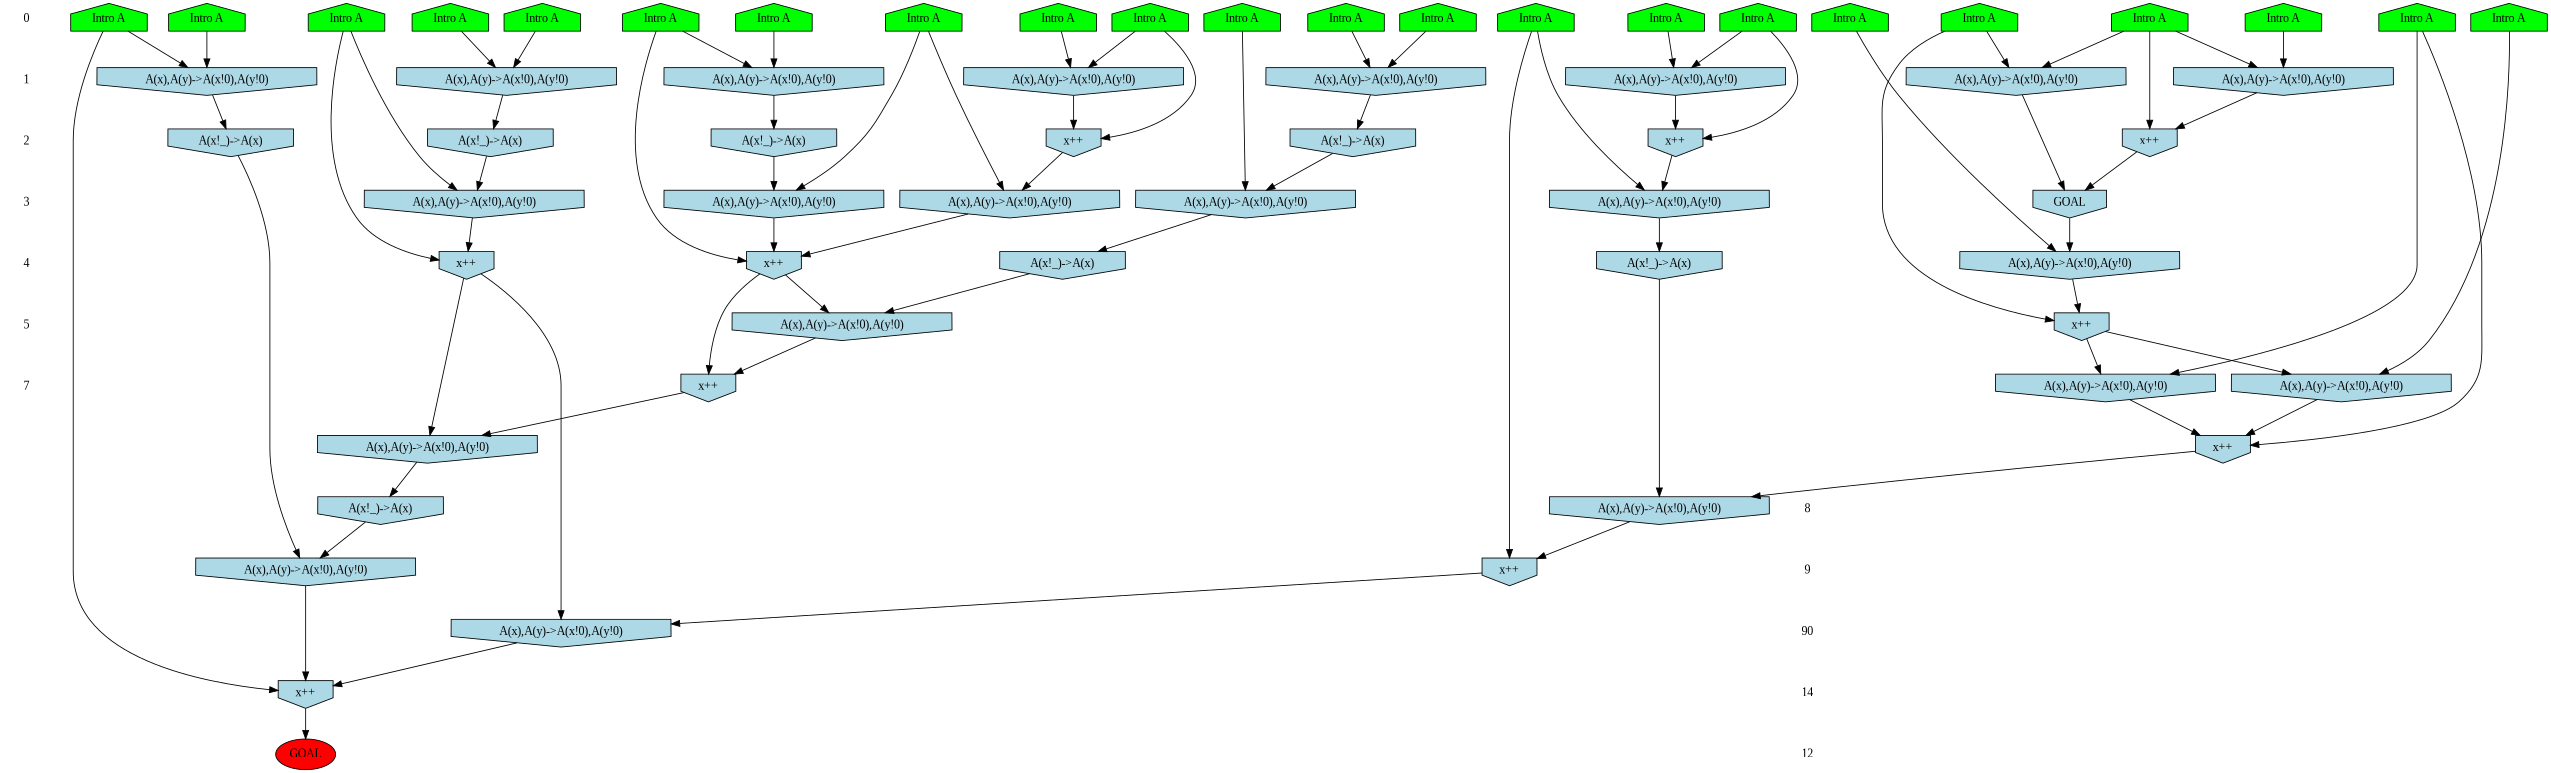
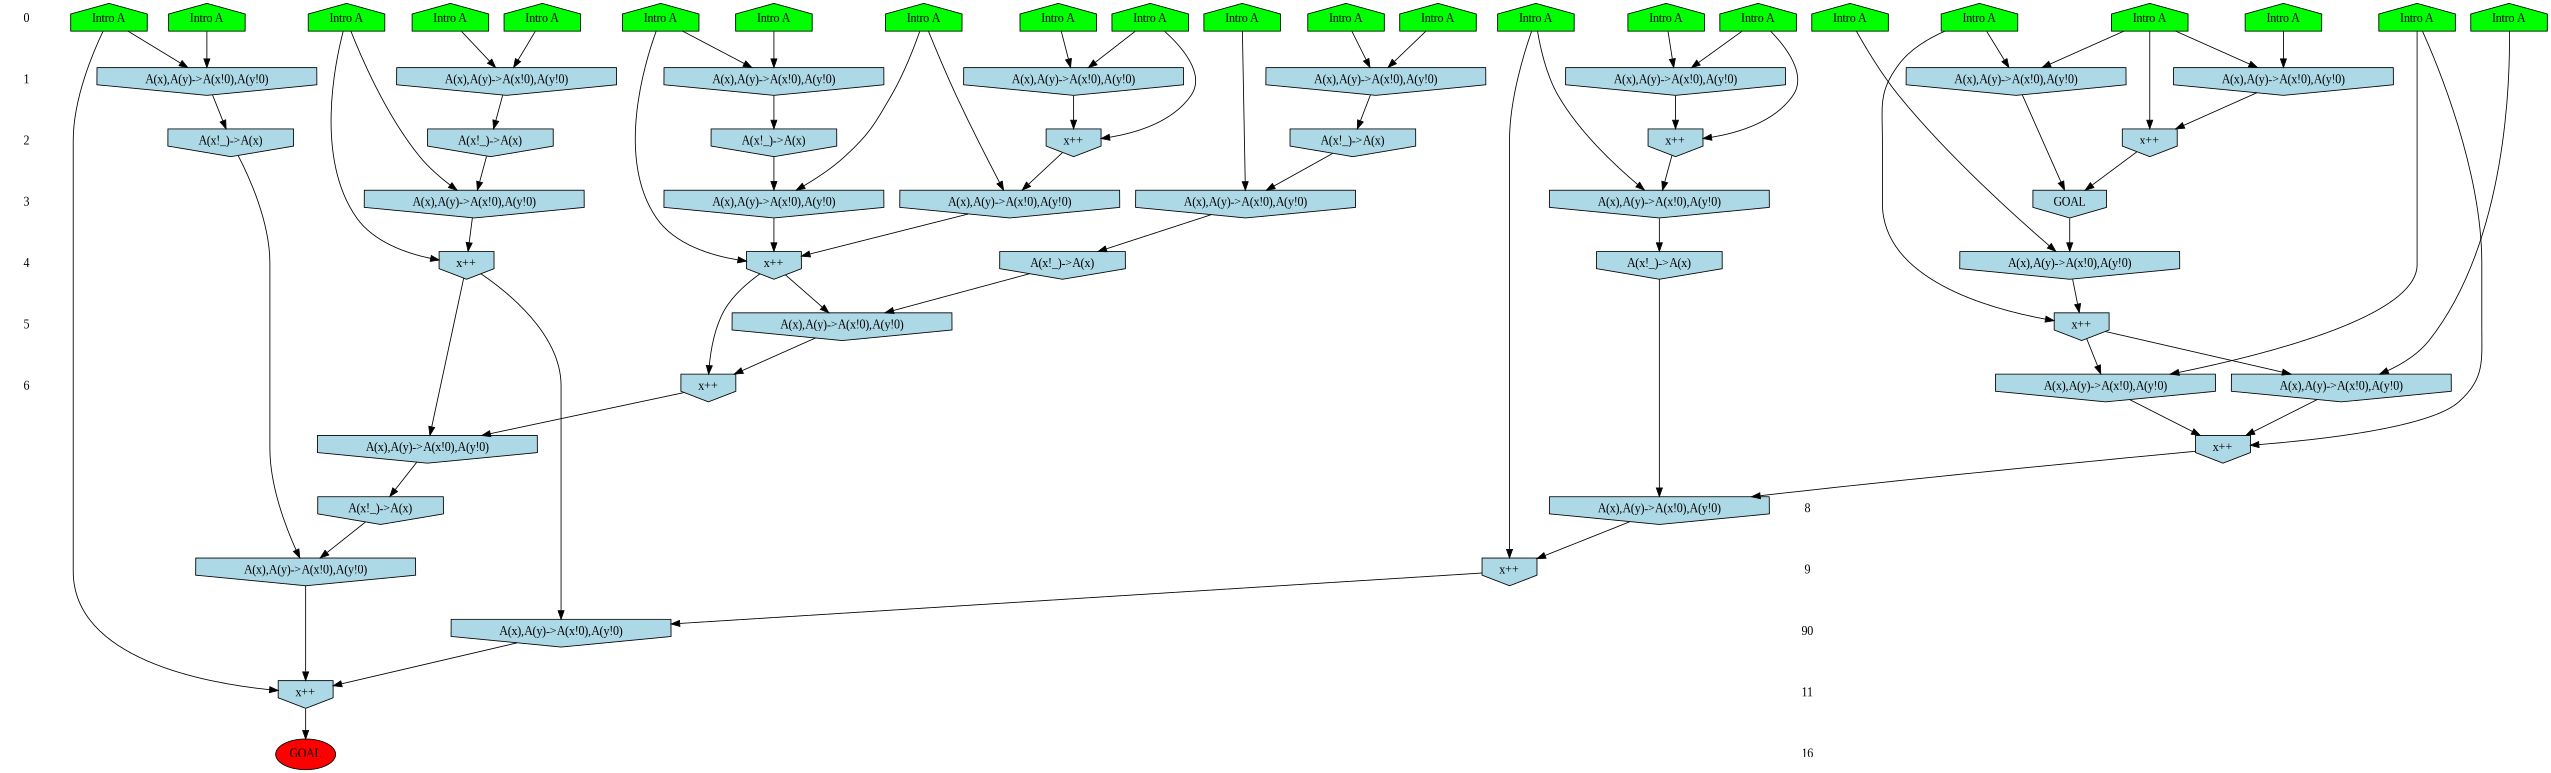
(26, 387) -> (26, 387)
(1807, 693) -> (1807, 693)
(1807, 754) -> (1807, 754)
